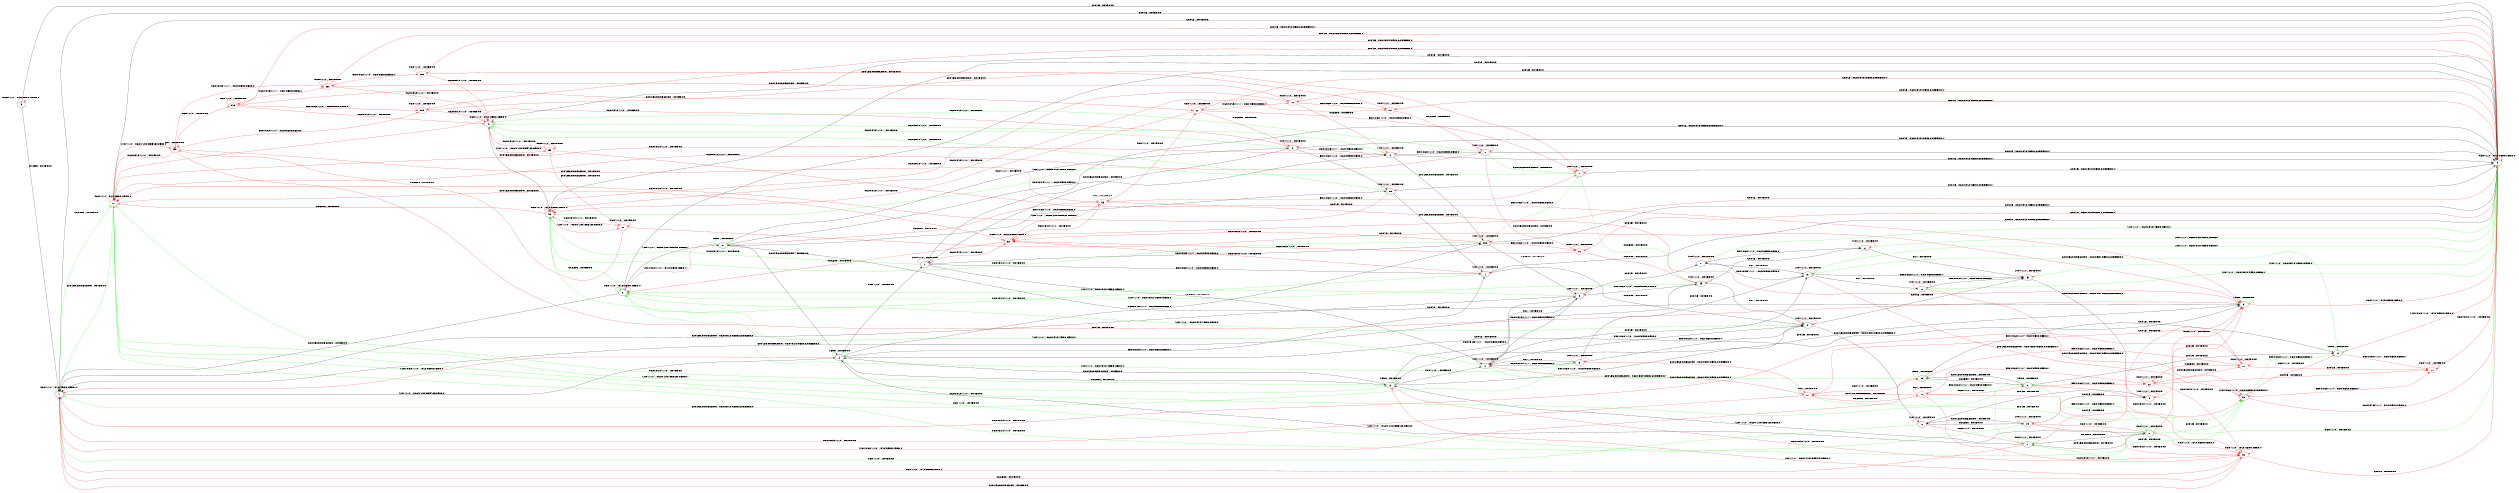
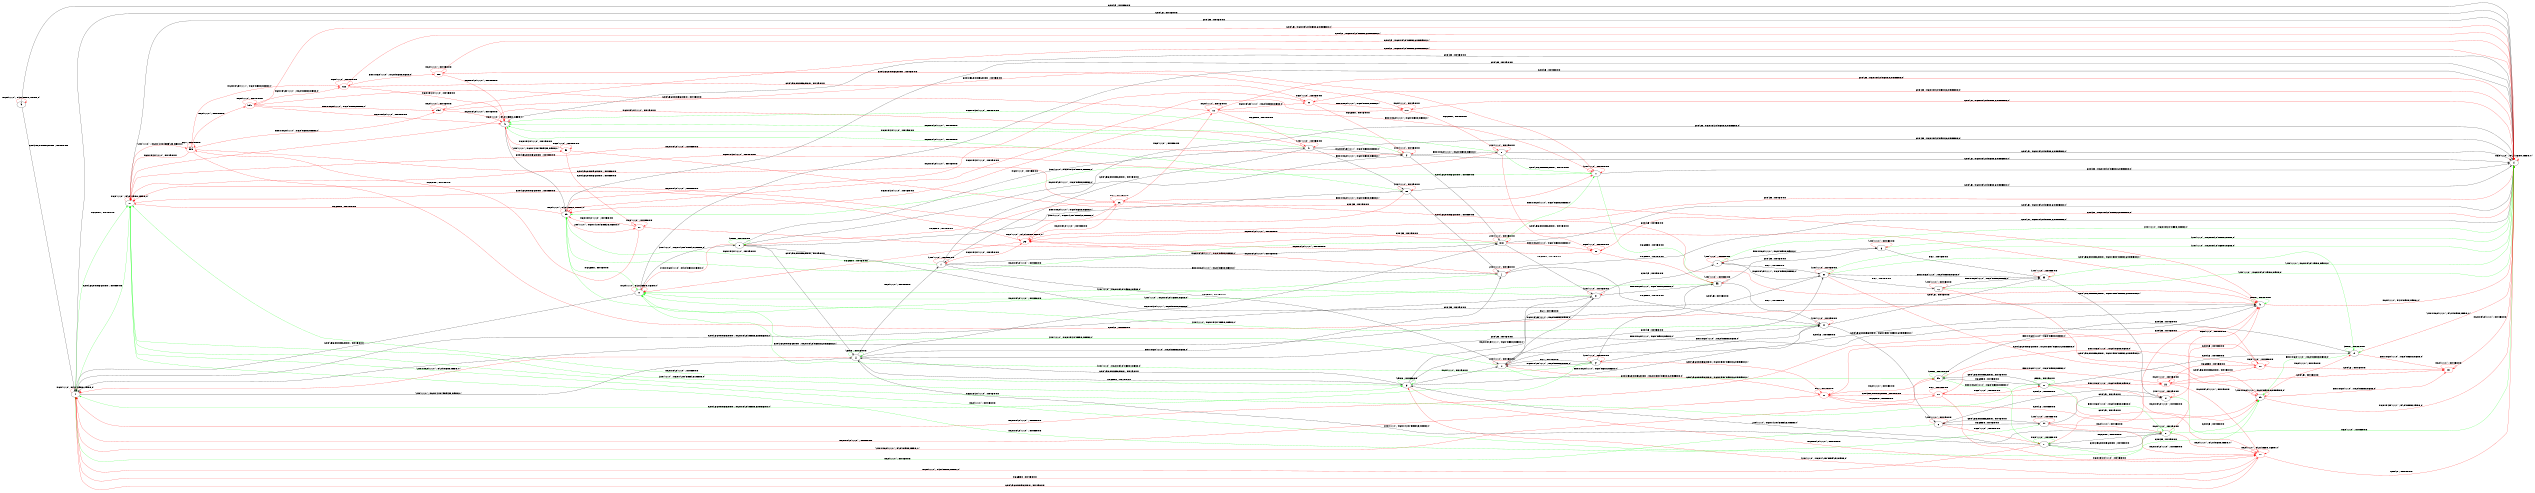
(40, 166) -> (49, 146)
(113, 203) -> (130, 203)
(2029, 410) -> (2046, 410)
